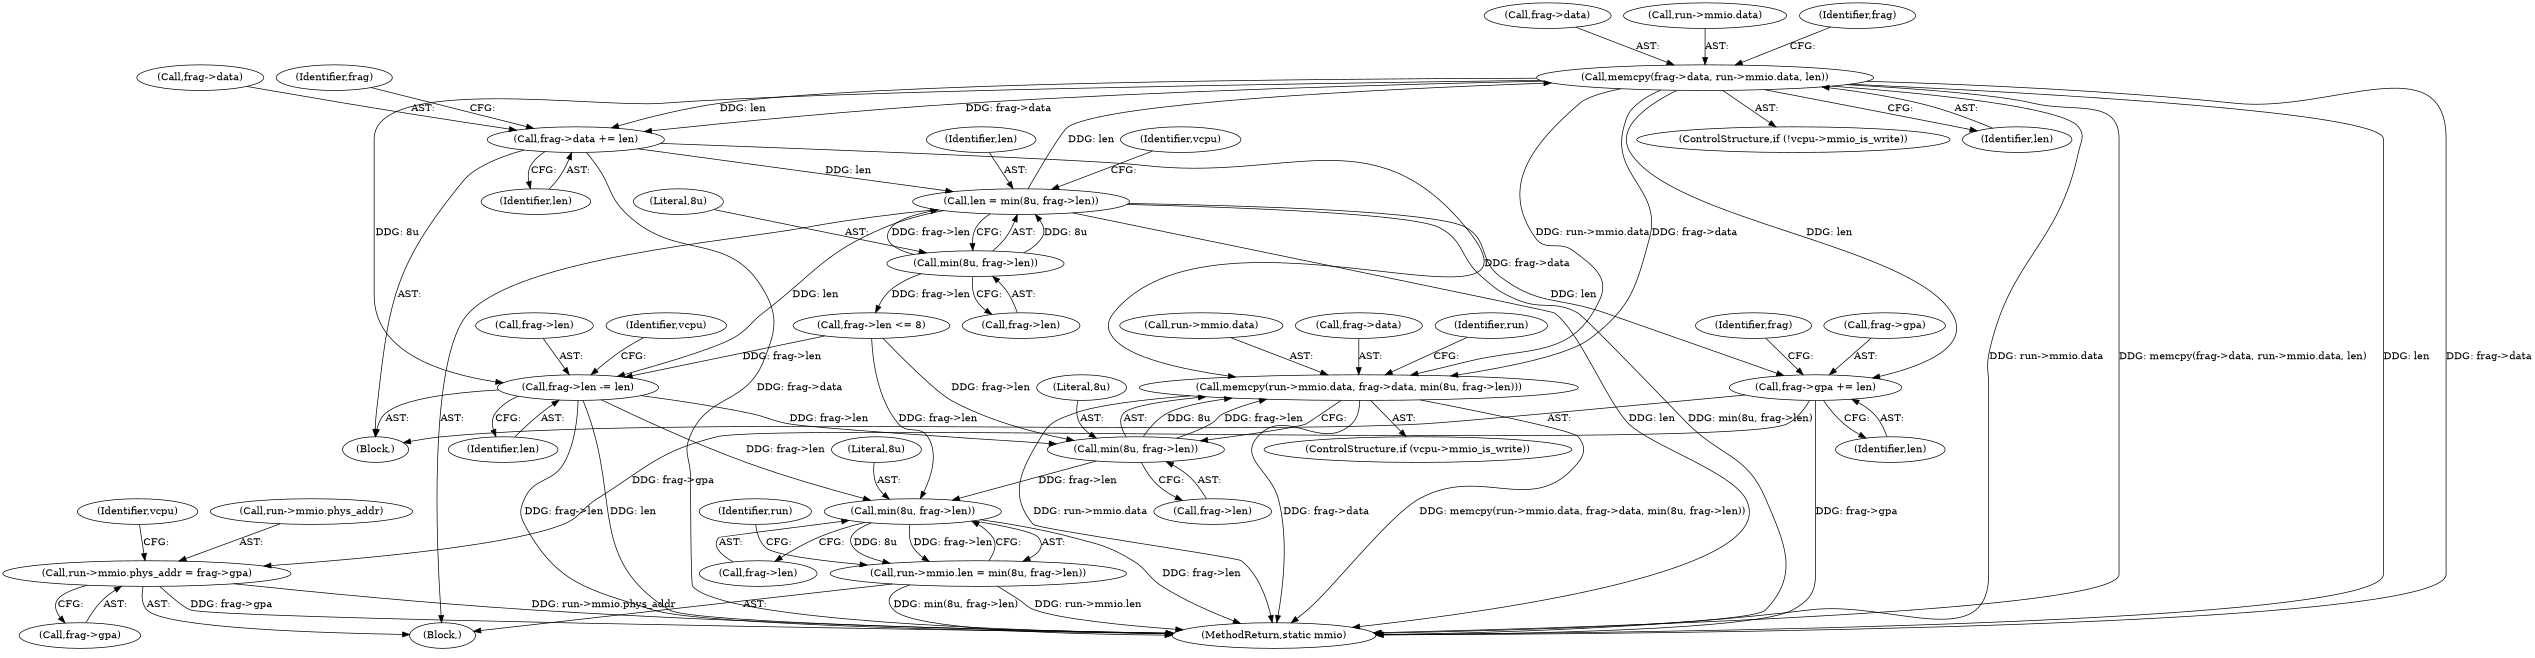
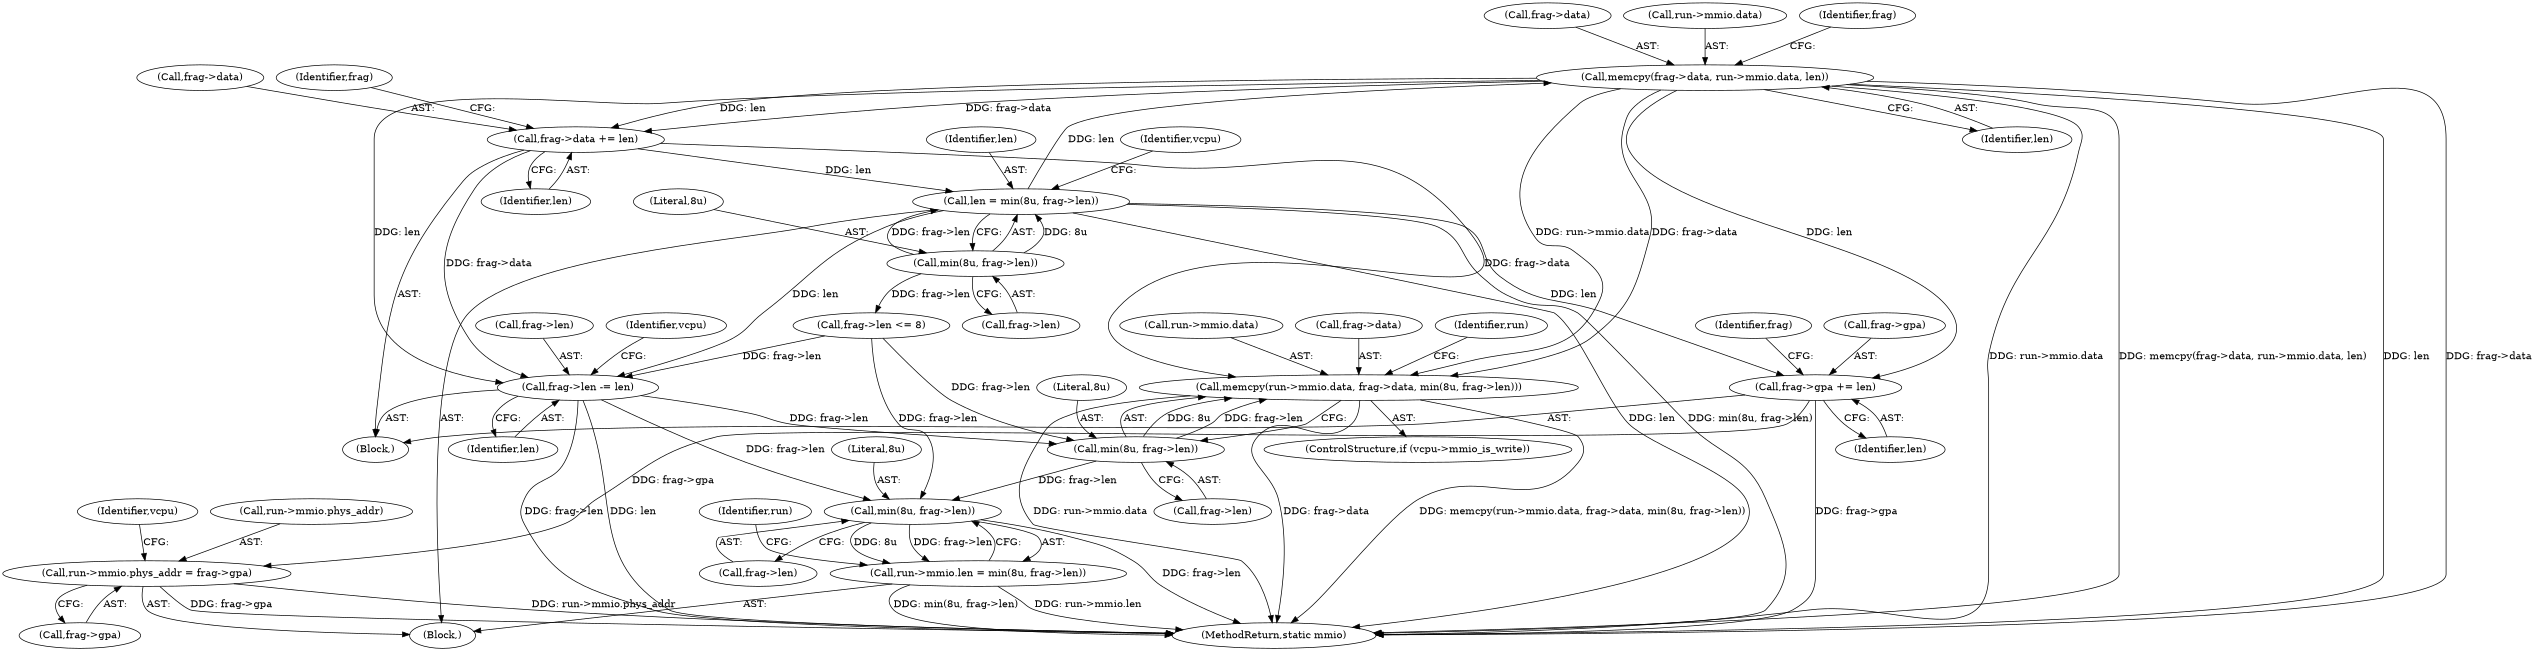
(1793, 140) -> none
(397, 233) -> (397, 233)
(691, 541) -> (445, 261)
